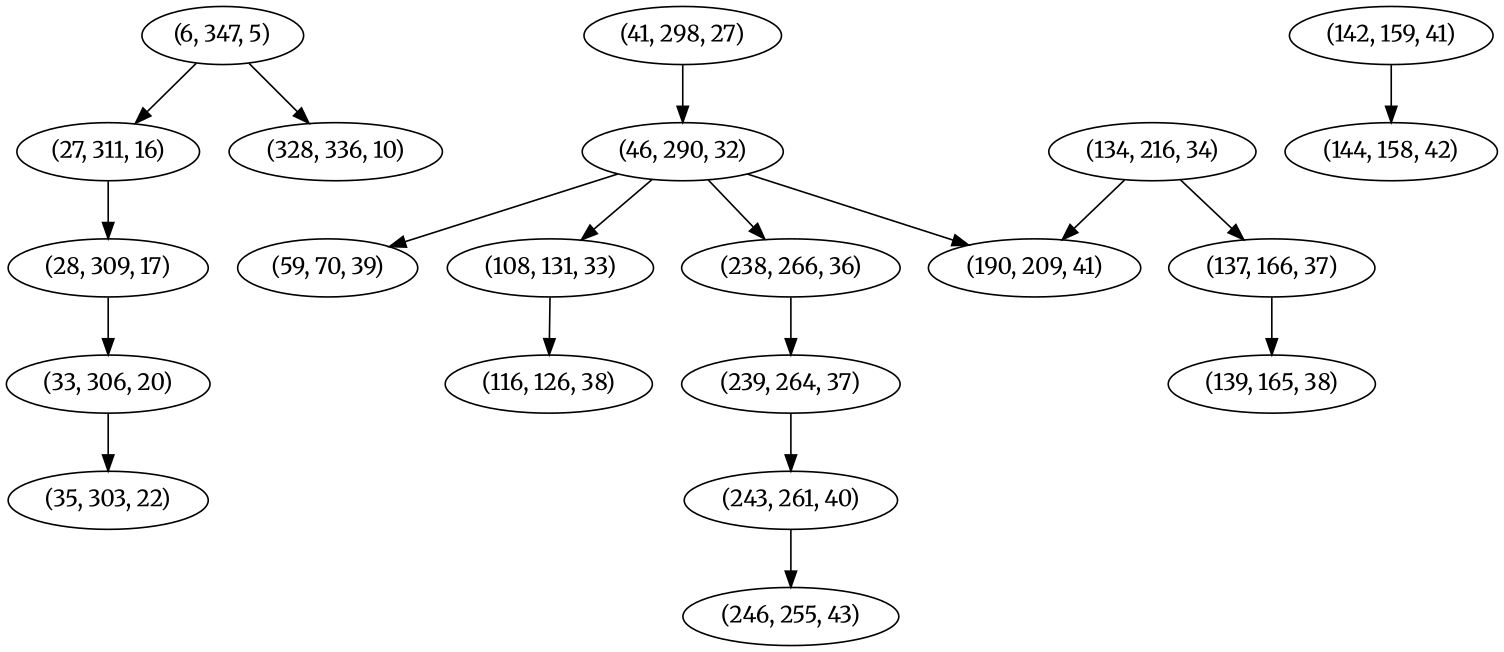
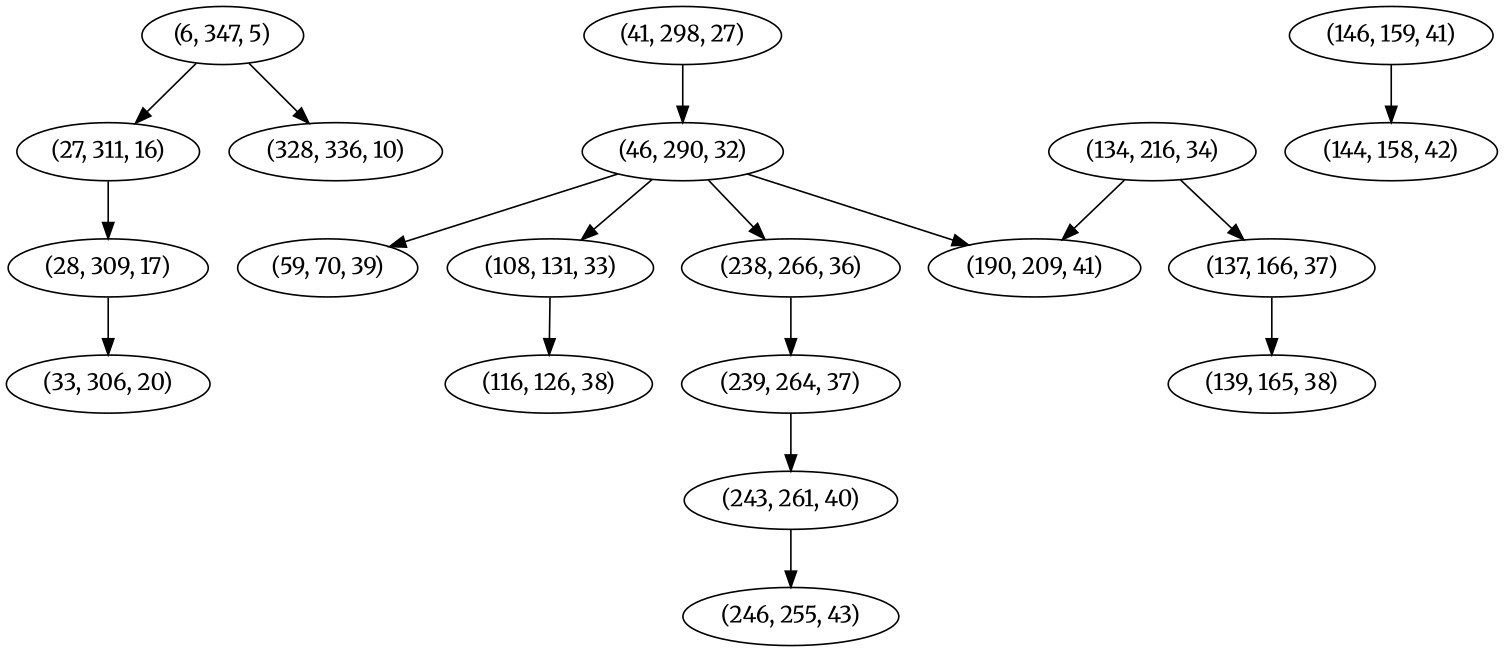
(1391, 36) -> (1391, 36)
(108, 500) -> none
